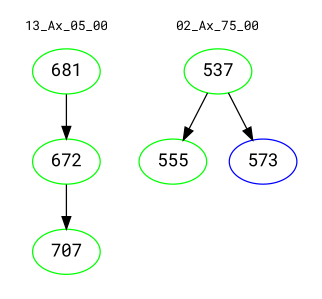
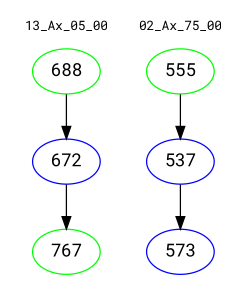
(66, 71) -> (66, 71)
(218, 71) -> (180, 162)
(198, 111) -> (180, 110)
(66, 162) -> (66, 162)
(66, 252) -> (66, 252)
